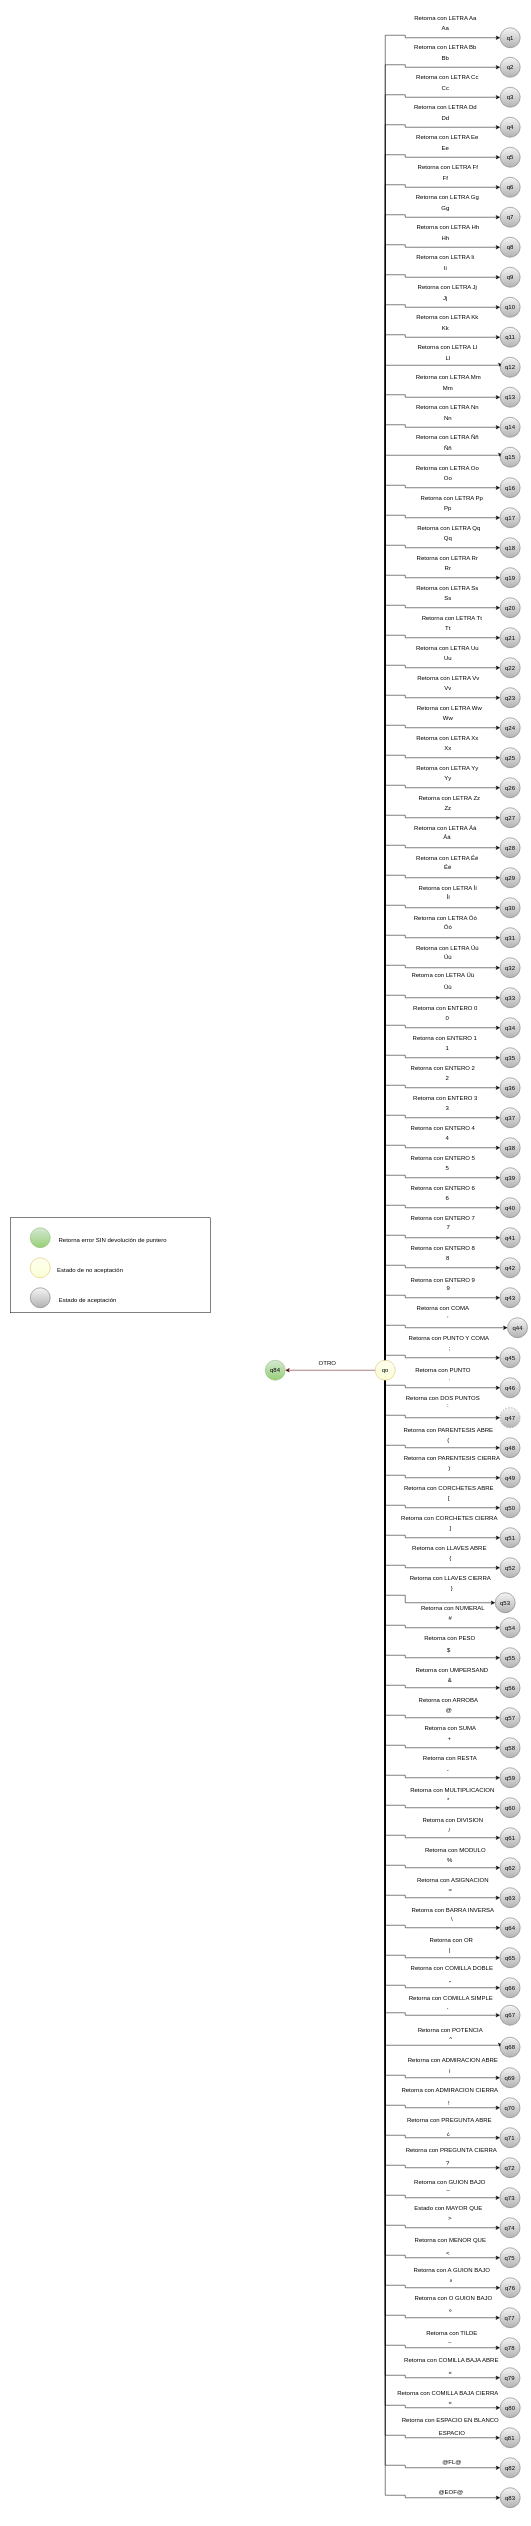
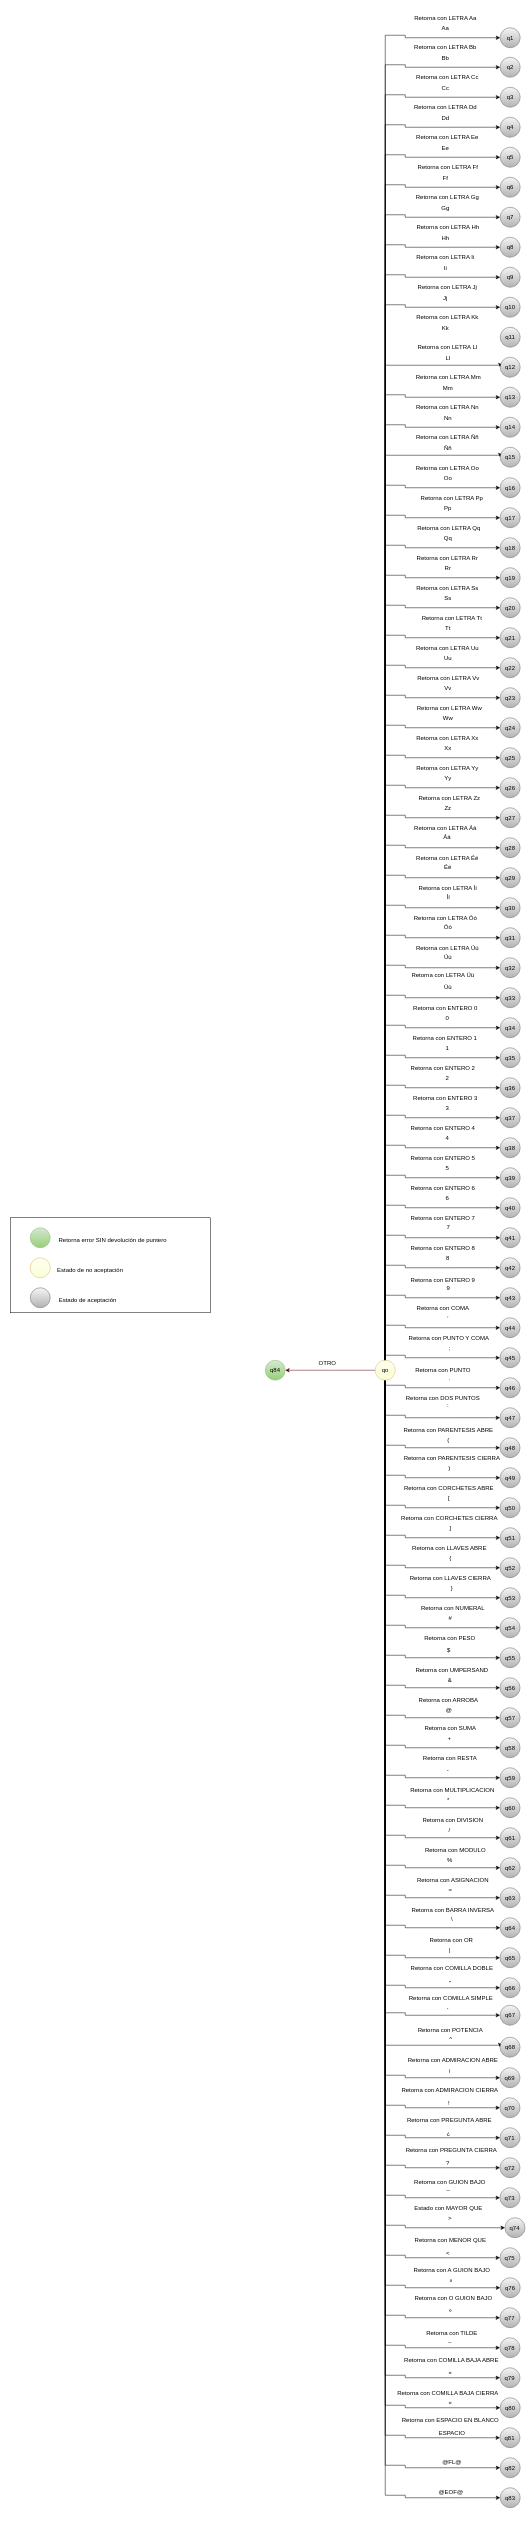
(495, 337) -> none
(518, 1328) -> (510, 1328)
(510, 1418) -> (510, 1418)
(505, 1603) -> (510, 1598)
(510, 2228) -> (515, 2228)
